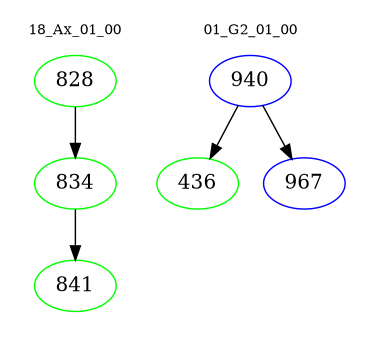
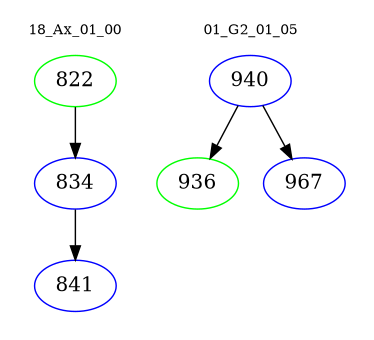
(251, 31) -> (251, 31)
(75, 81) -> (75, 81)
(75, 183) -> (75, 183)
(198, 183) -> (198, 183)
(75, 286) -> (75, 286)
